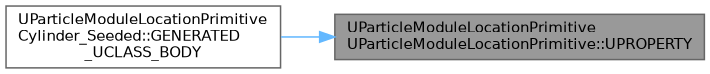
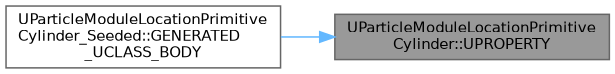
(520, 37) -> (472, 37)
